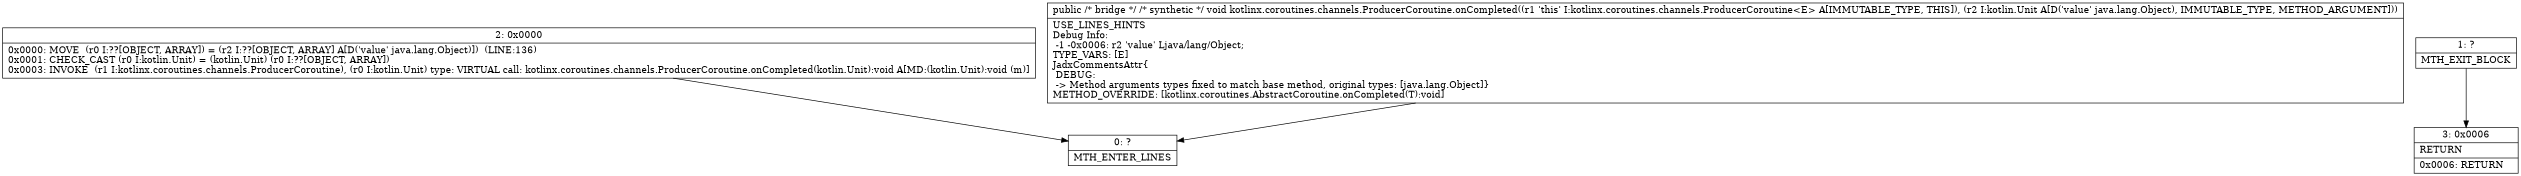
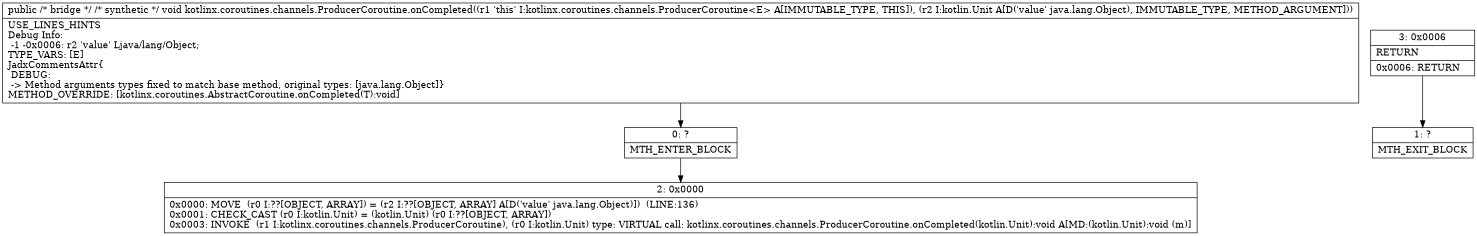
(2466, 95) -> (1423, 98)
(867, 109) -> (681, 167)
(1123, 158) -> (681, 150)
